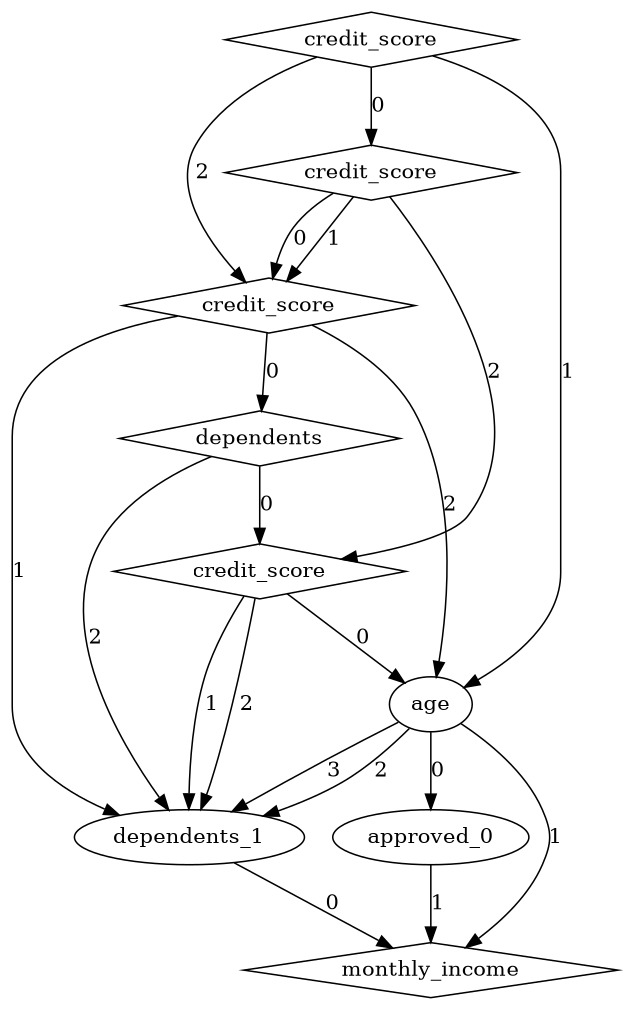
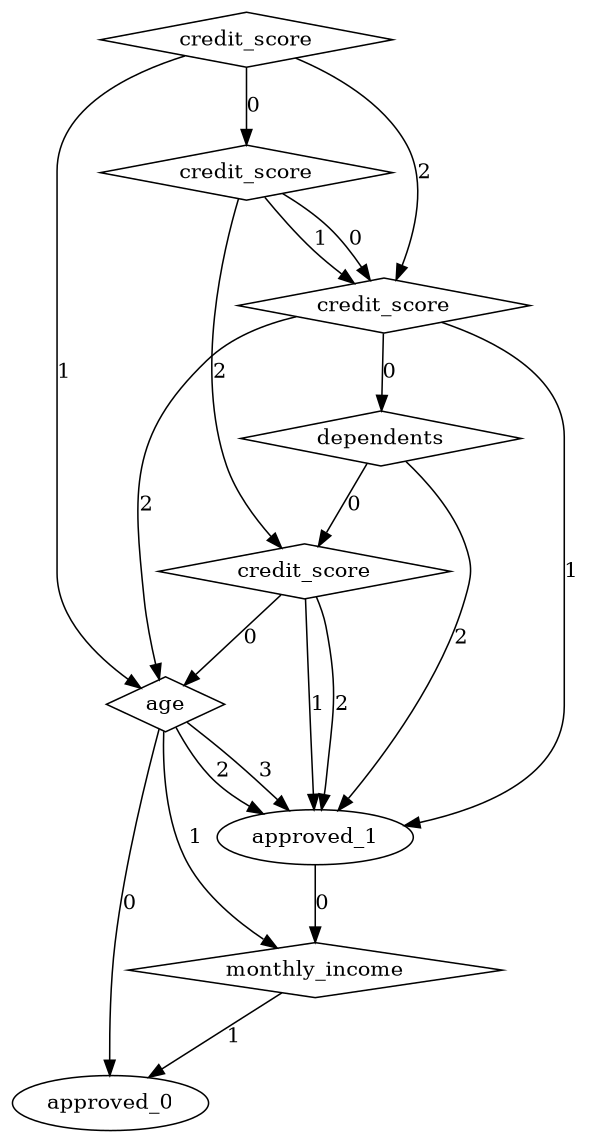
(431, 704) -> (166, 704)
(189, 837) -> (315, 837)
(431, 896) -> (222, 1031)
